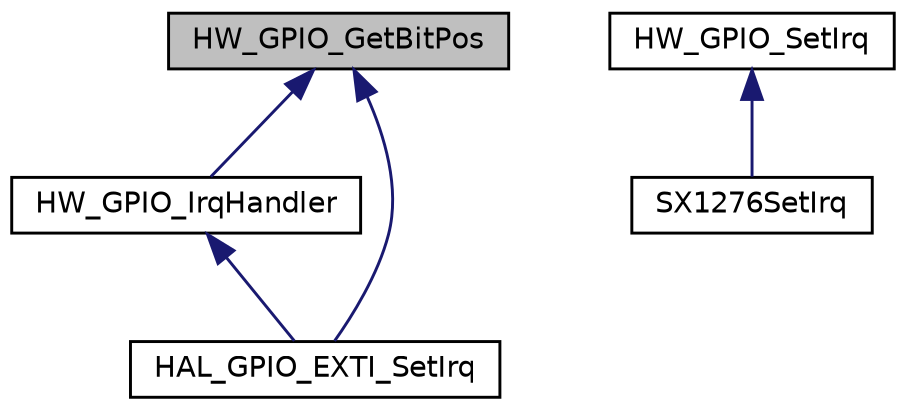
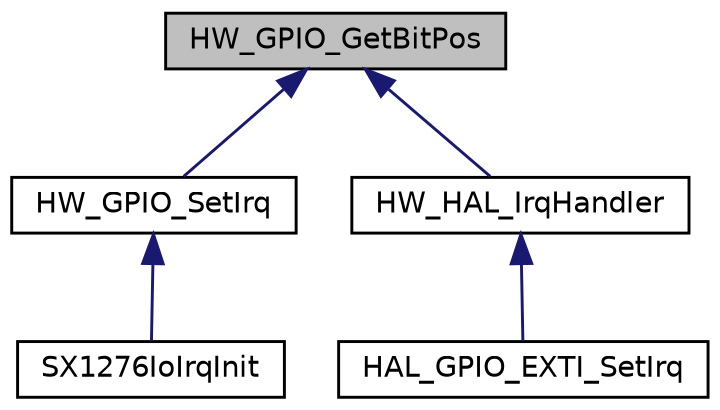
(186, 205) -> (520, 205)
(752, 205) -> (151, 369)
(390, 224) -> (234, 133)
